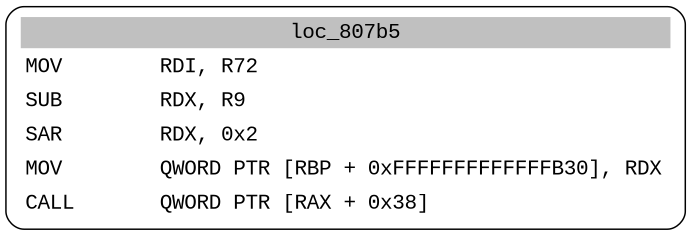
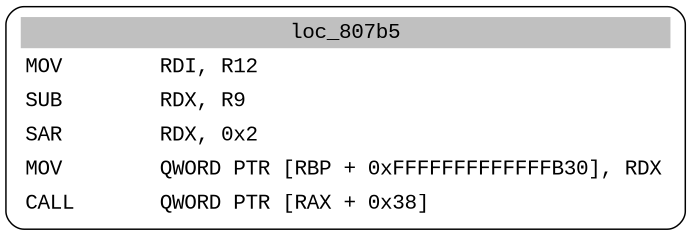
(142, 66) -> (142, 66)
